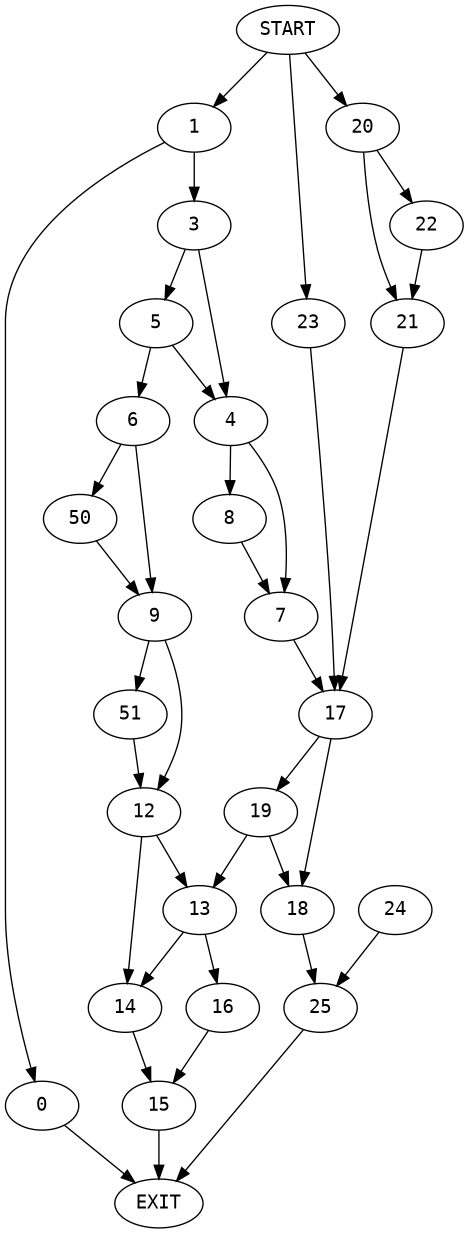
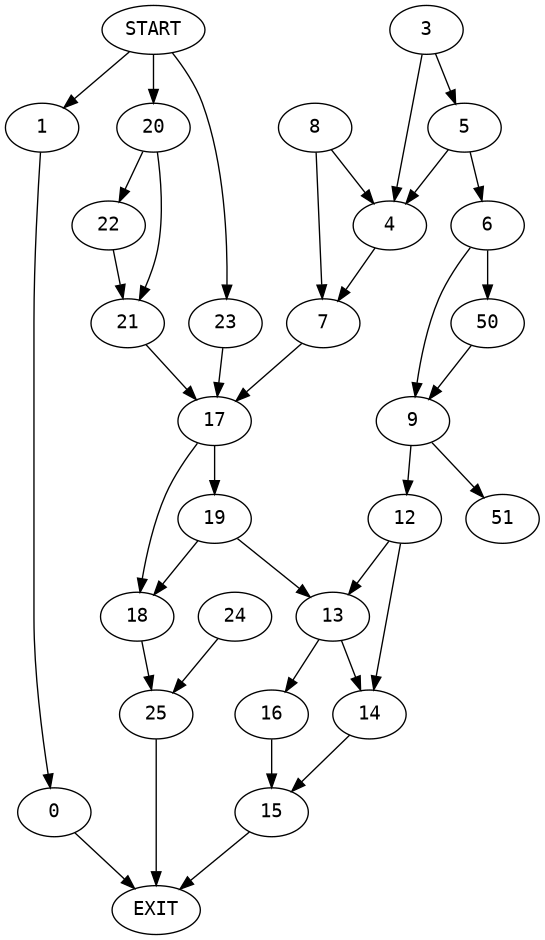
(194, 170) -> none
(230, 463) -> (348, 171)
(136, 756) -> none
